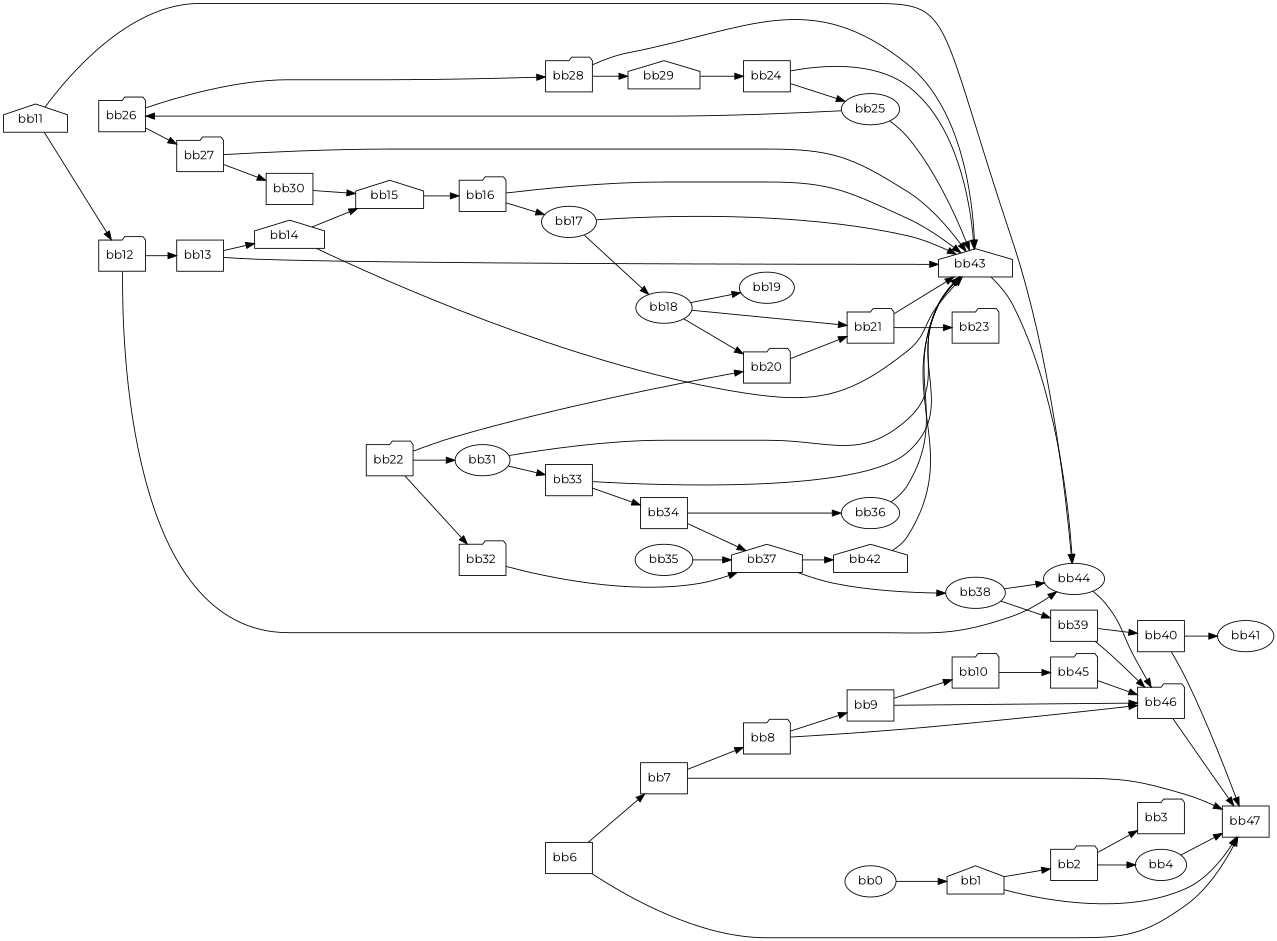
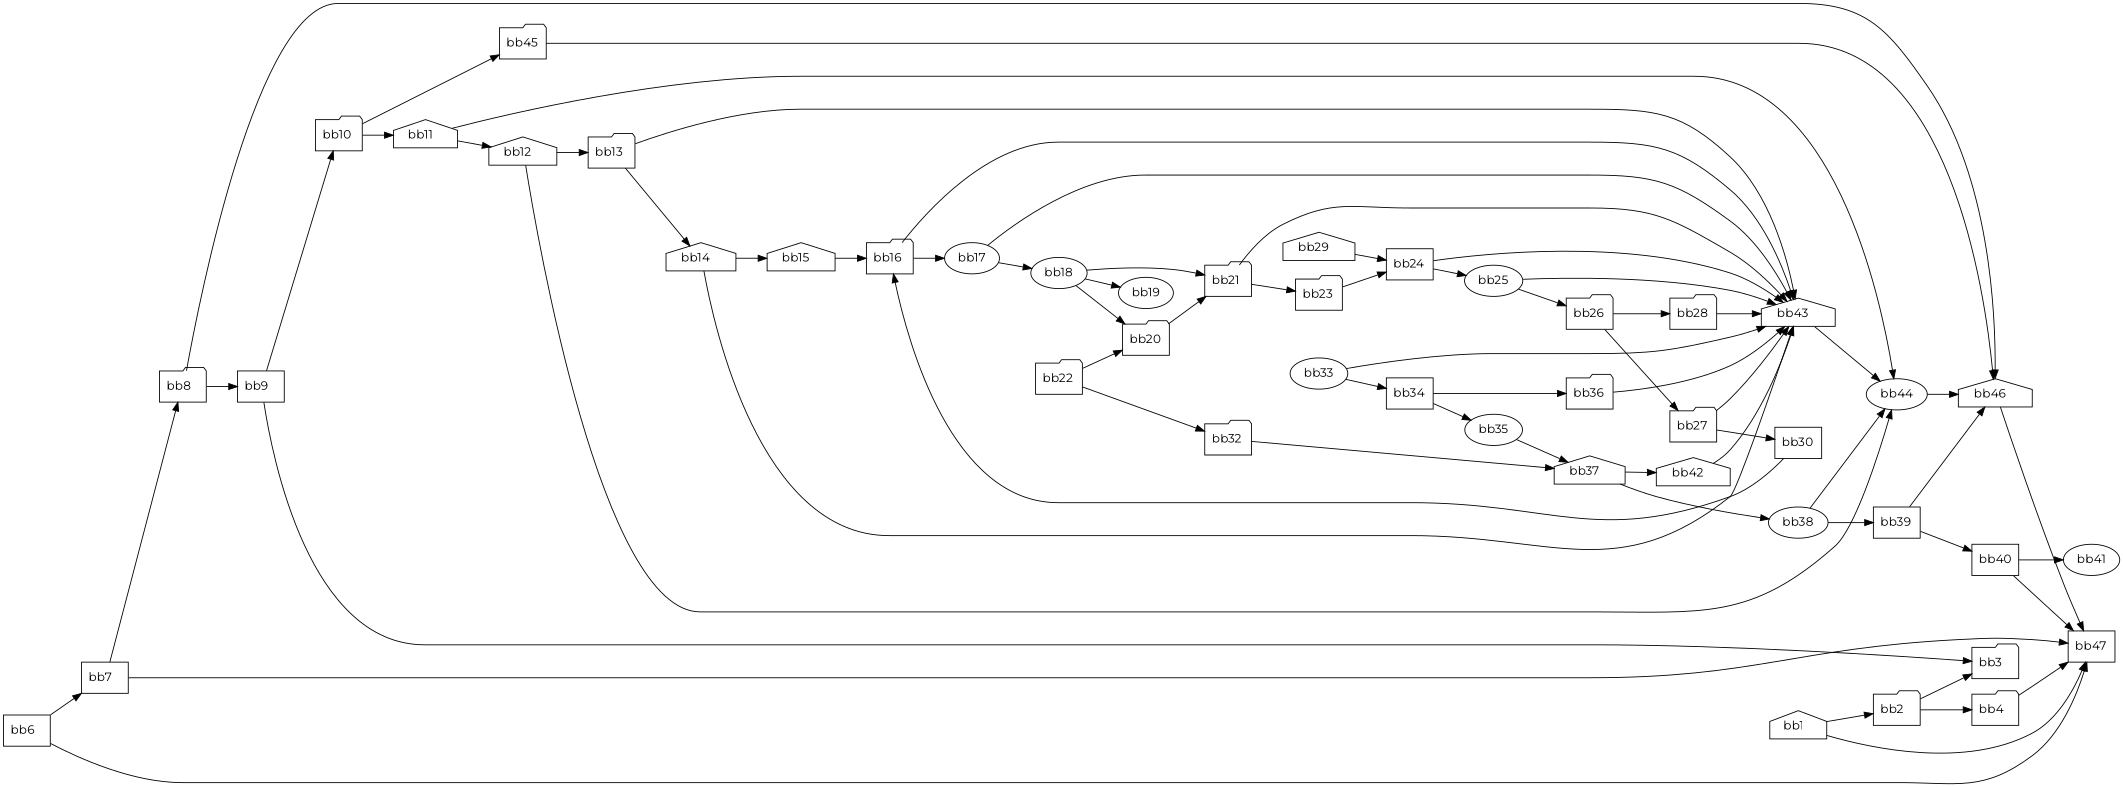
(606, 76) -> none
none -> (373, 135)
(330, 192) -> (1282, 503)
(122, 256) -> (523, 153)
(200, 256) -> (612, 153)
none -> (1360, 281)
(483, 460) -> none
(569, 480) -> (1319, 374)
(870, 513) -> (1590, 393)
(713, 535) -> (1448, 410)
(1161, 703) -> (1995, 394)
(1011, 704) -> (1037, 645)
(1161, 865) -> (1995, 710)
(870, 881) -> none
